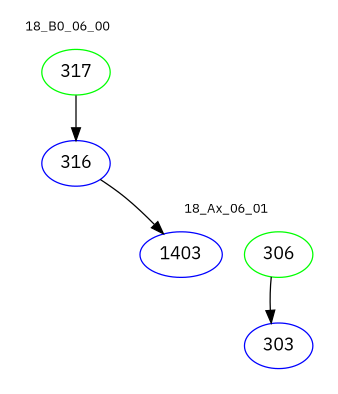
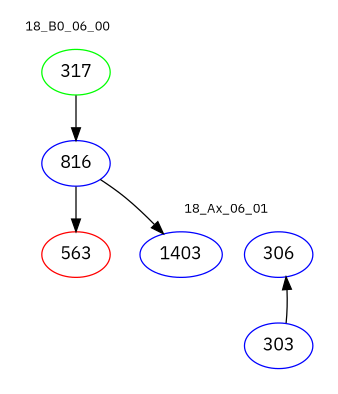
(76, 163) -> (76, 163)
none -> (76, 255)
(279, 255) -> (279, 255)
(270, 294) -> (287, 306)
